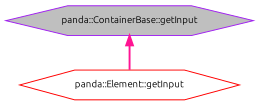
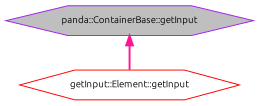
(130, 85) -> (130, 85)
